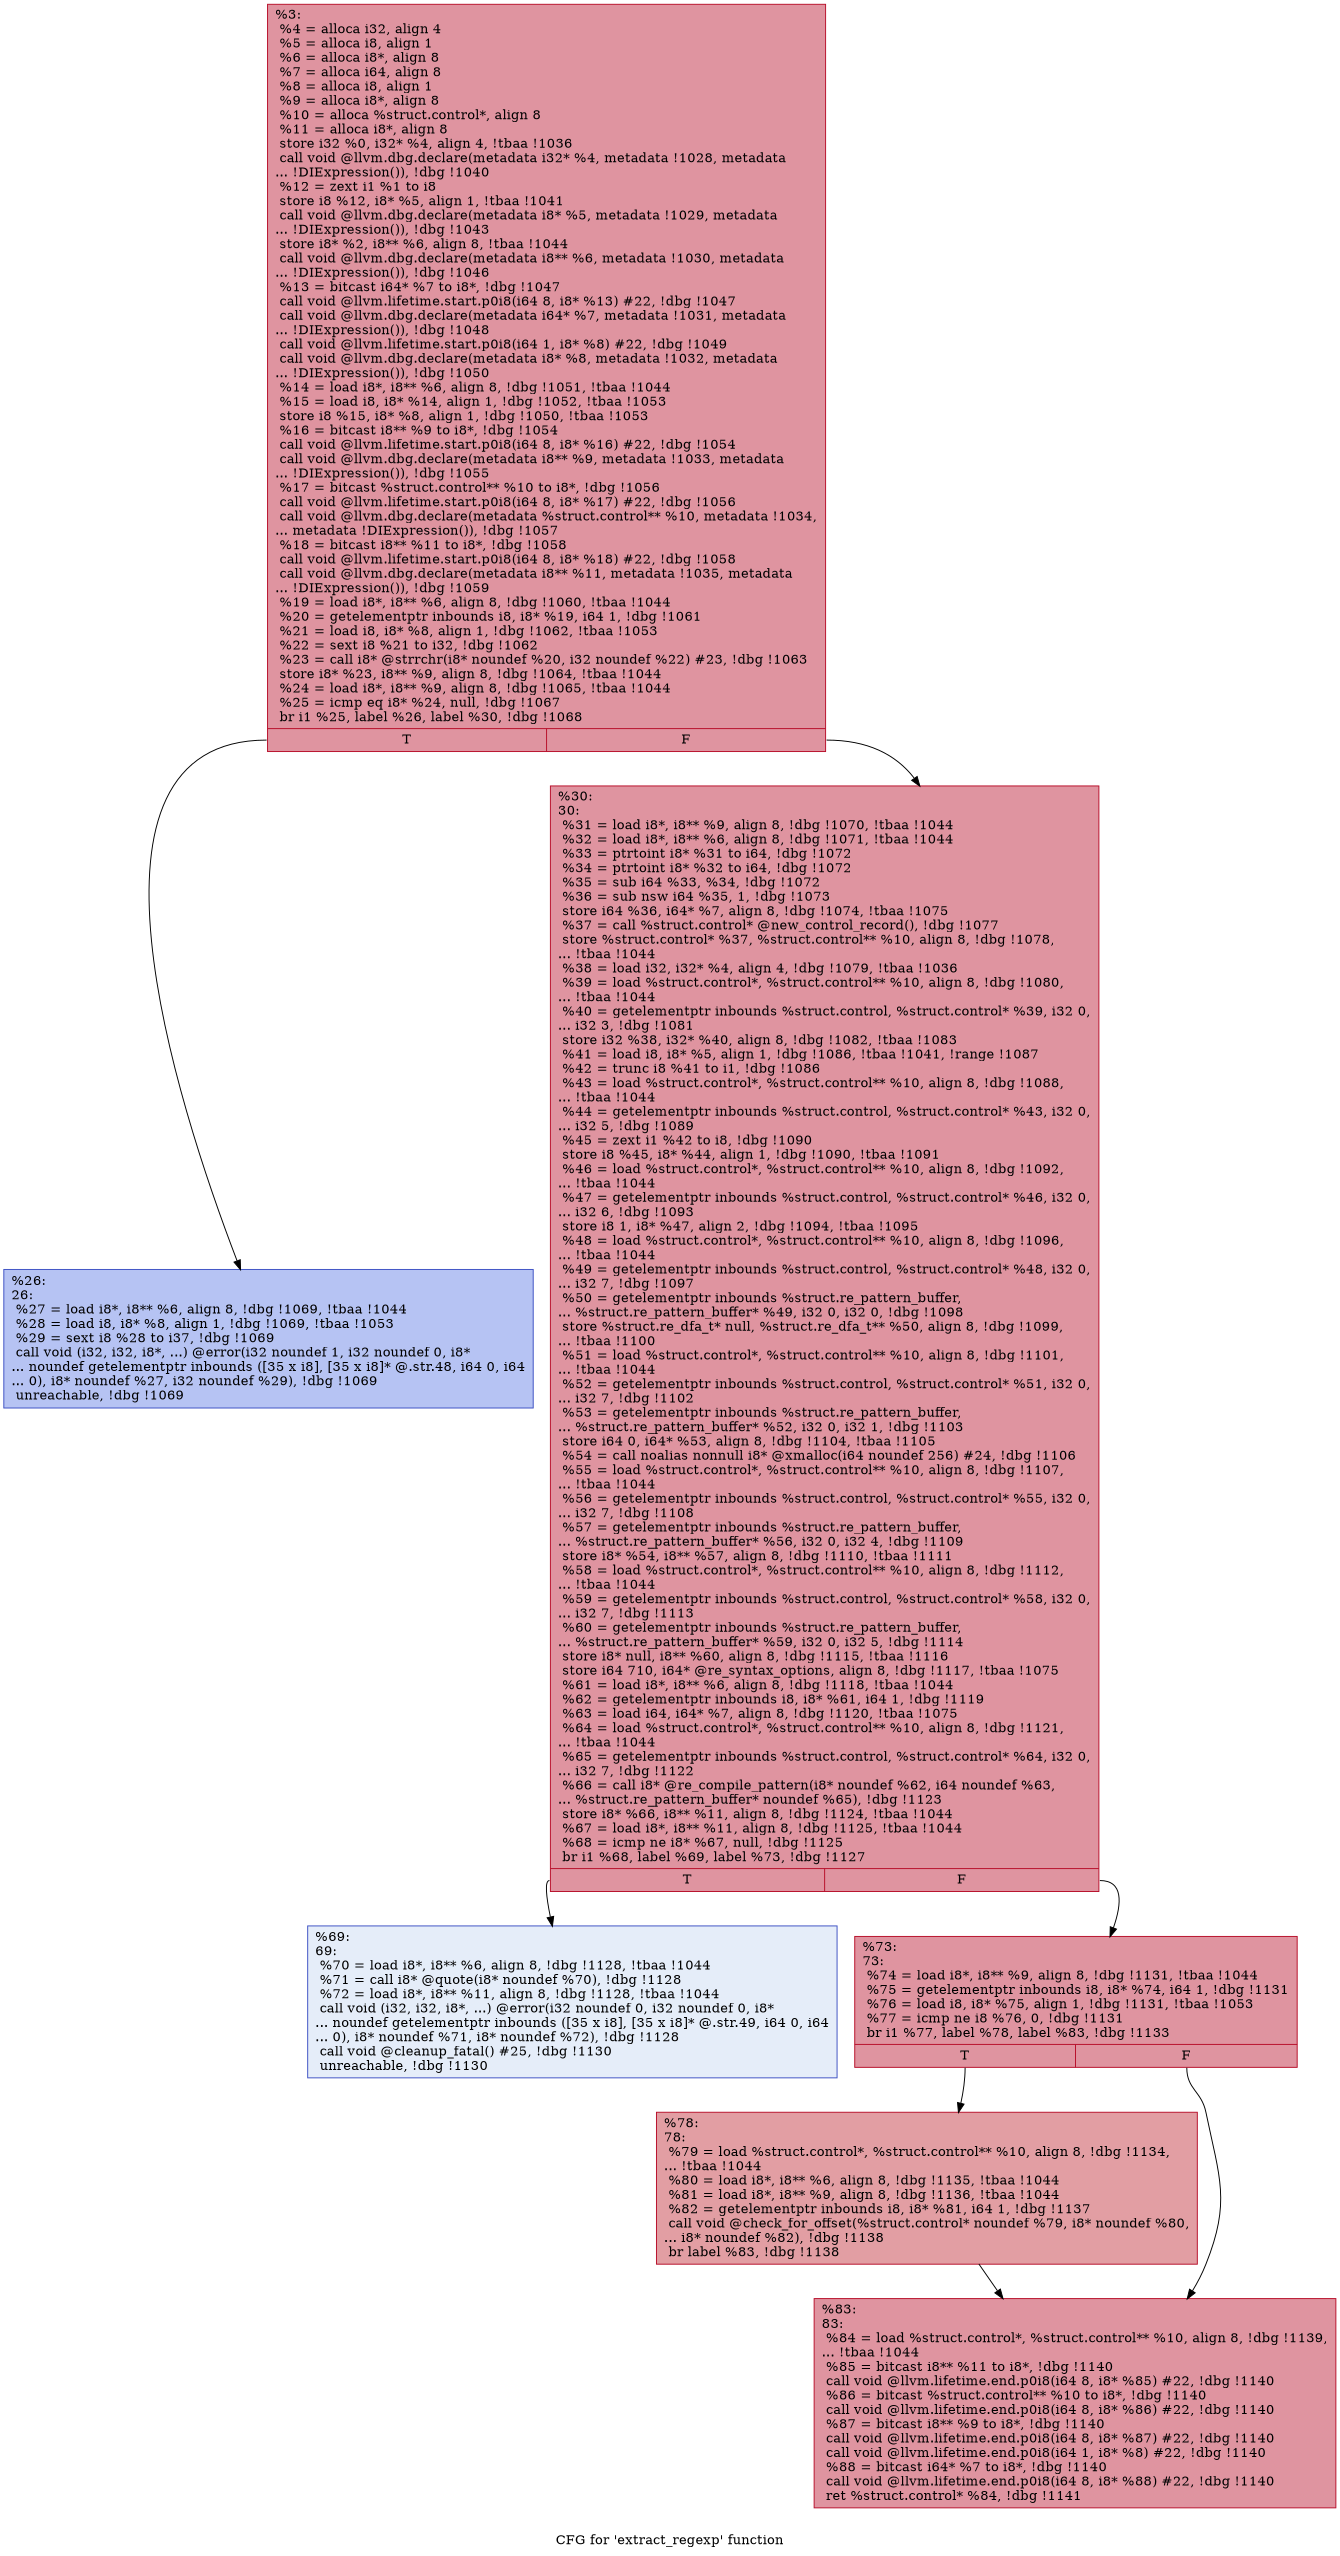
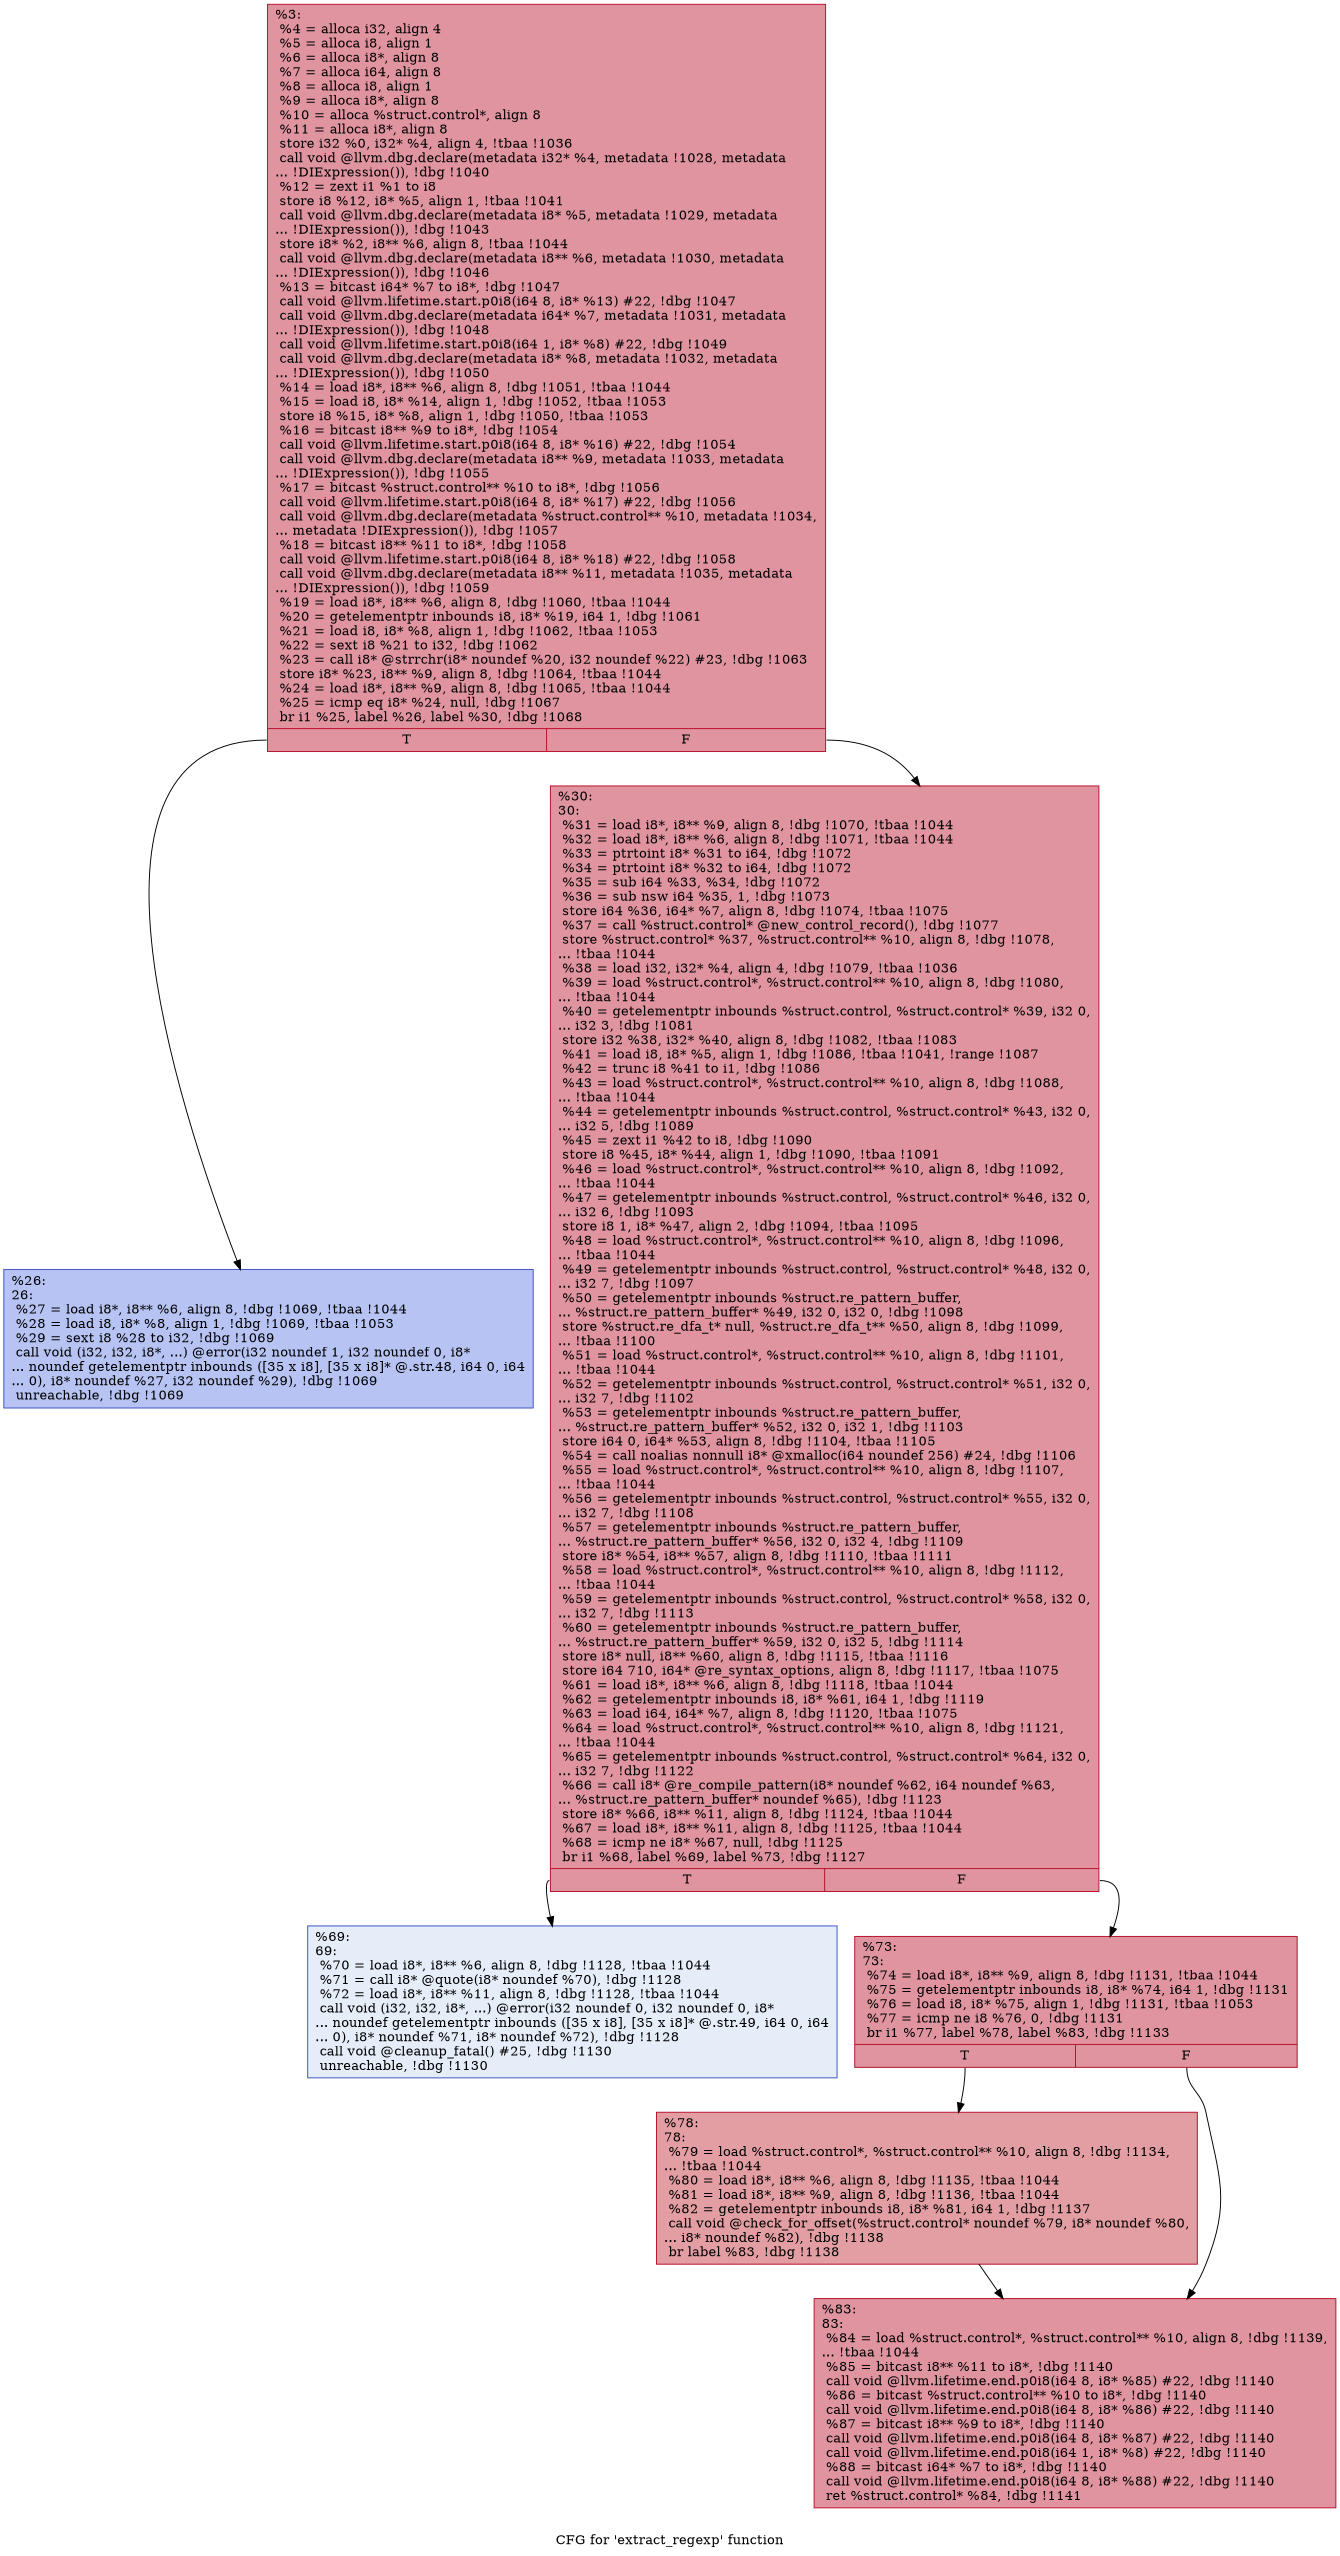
(143, 1338) -> (143, 1338)
